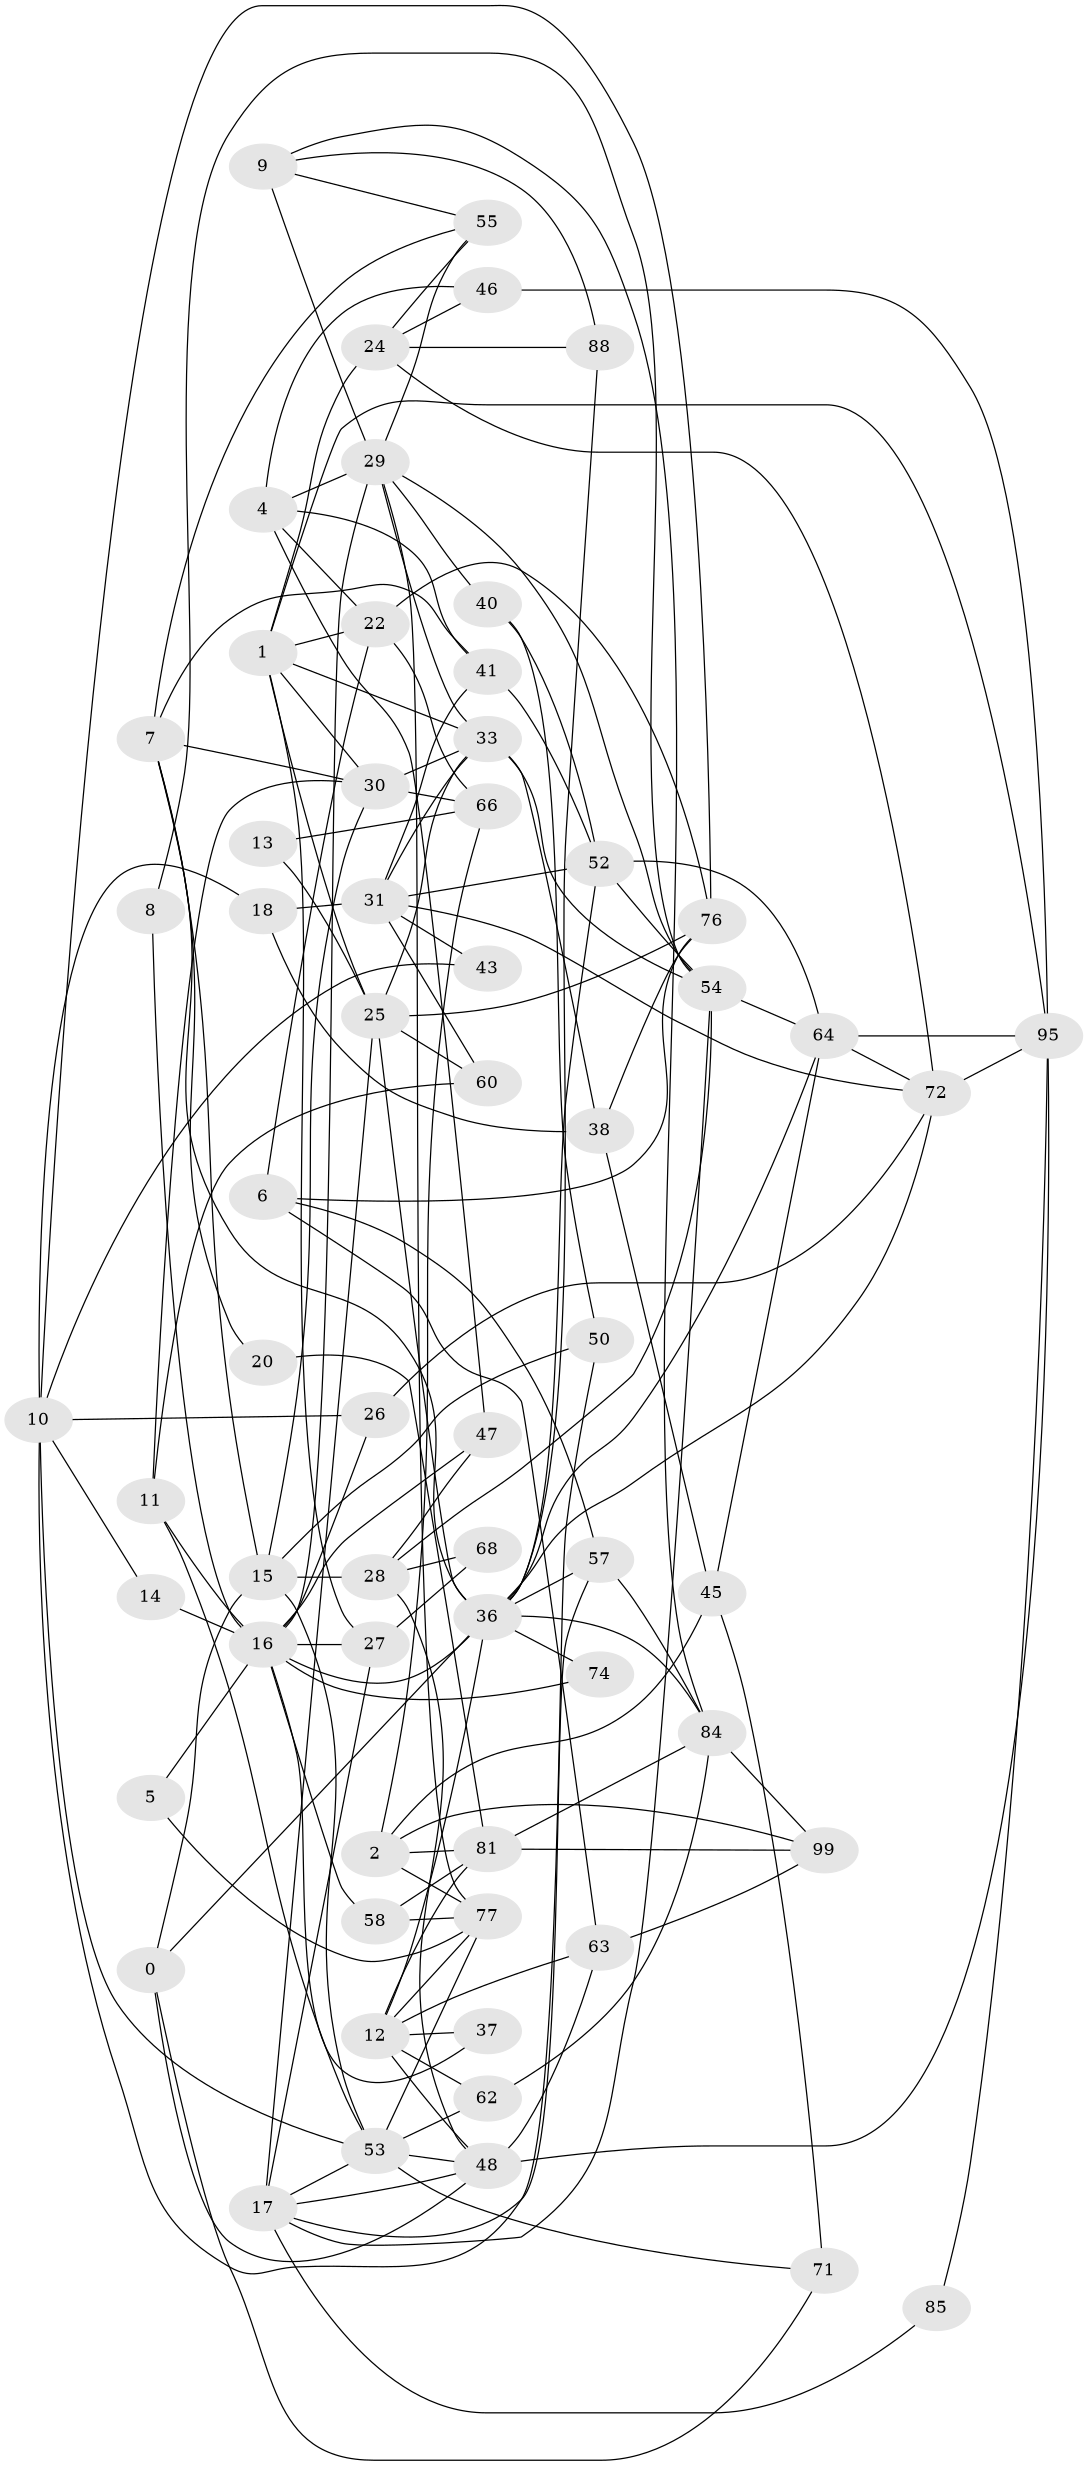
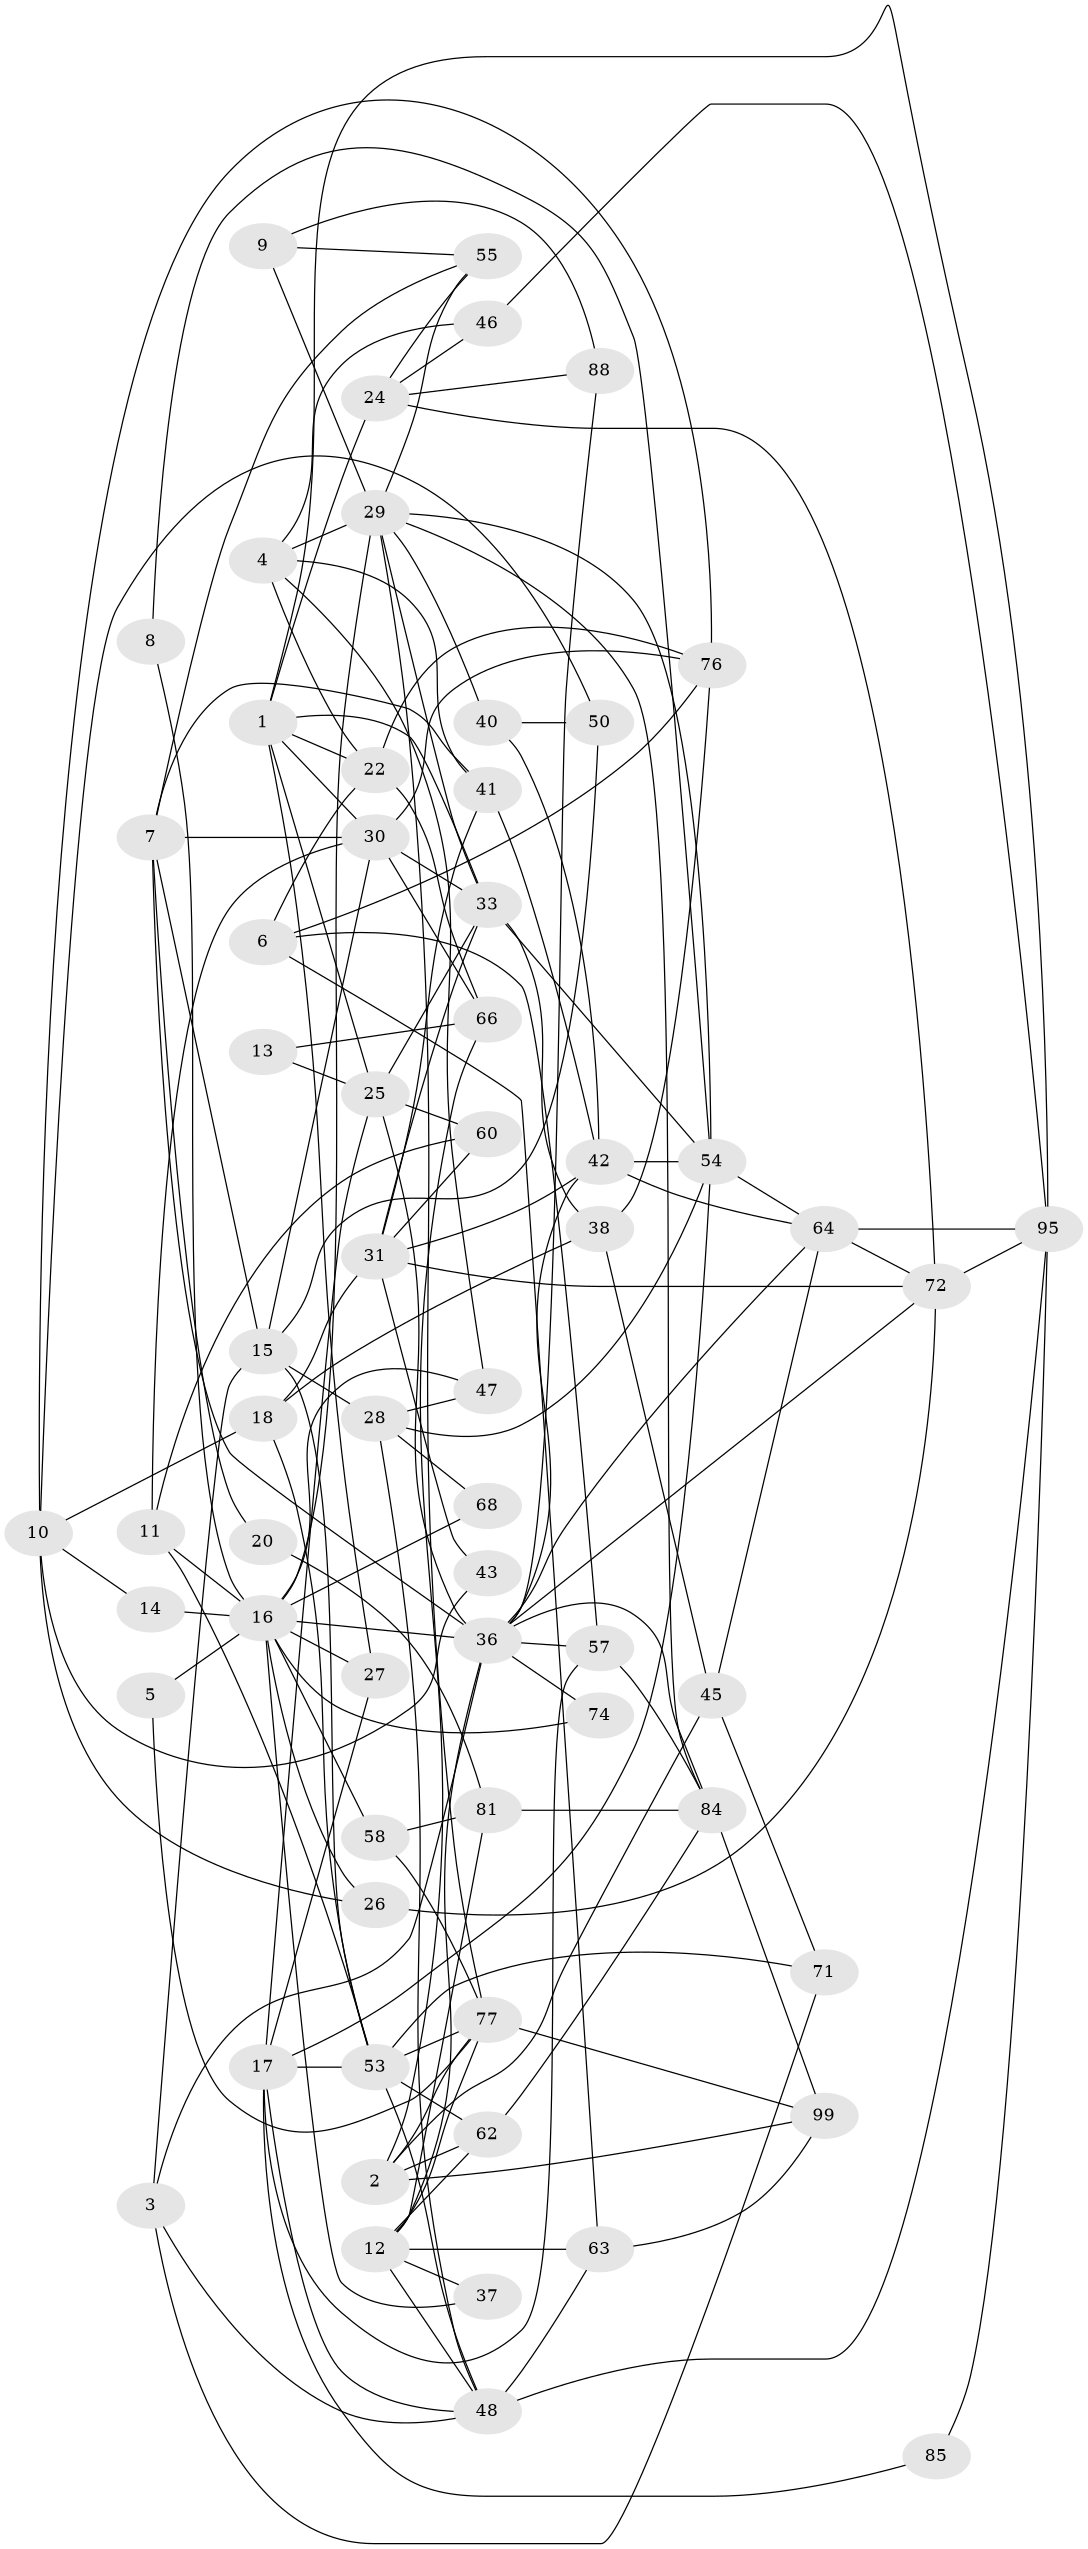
(676, 748) -> (667, 1131)
(600, 864) -> (600, 1162)
(545, 995) -> (492, 668)
(433, 1596) -> (367, 1566)
(663, 1850) -> (656, 2068)
(426, 1852) -> (445, 2152)
(87, 1923) -> (322, 1711)
(151, 1970) -> (151, 2206)
